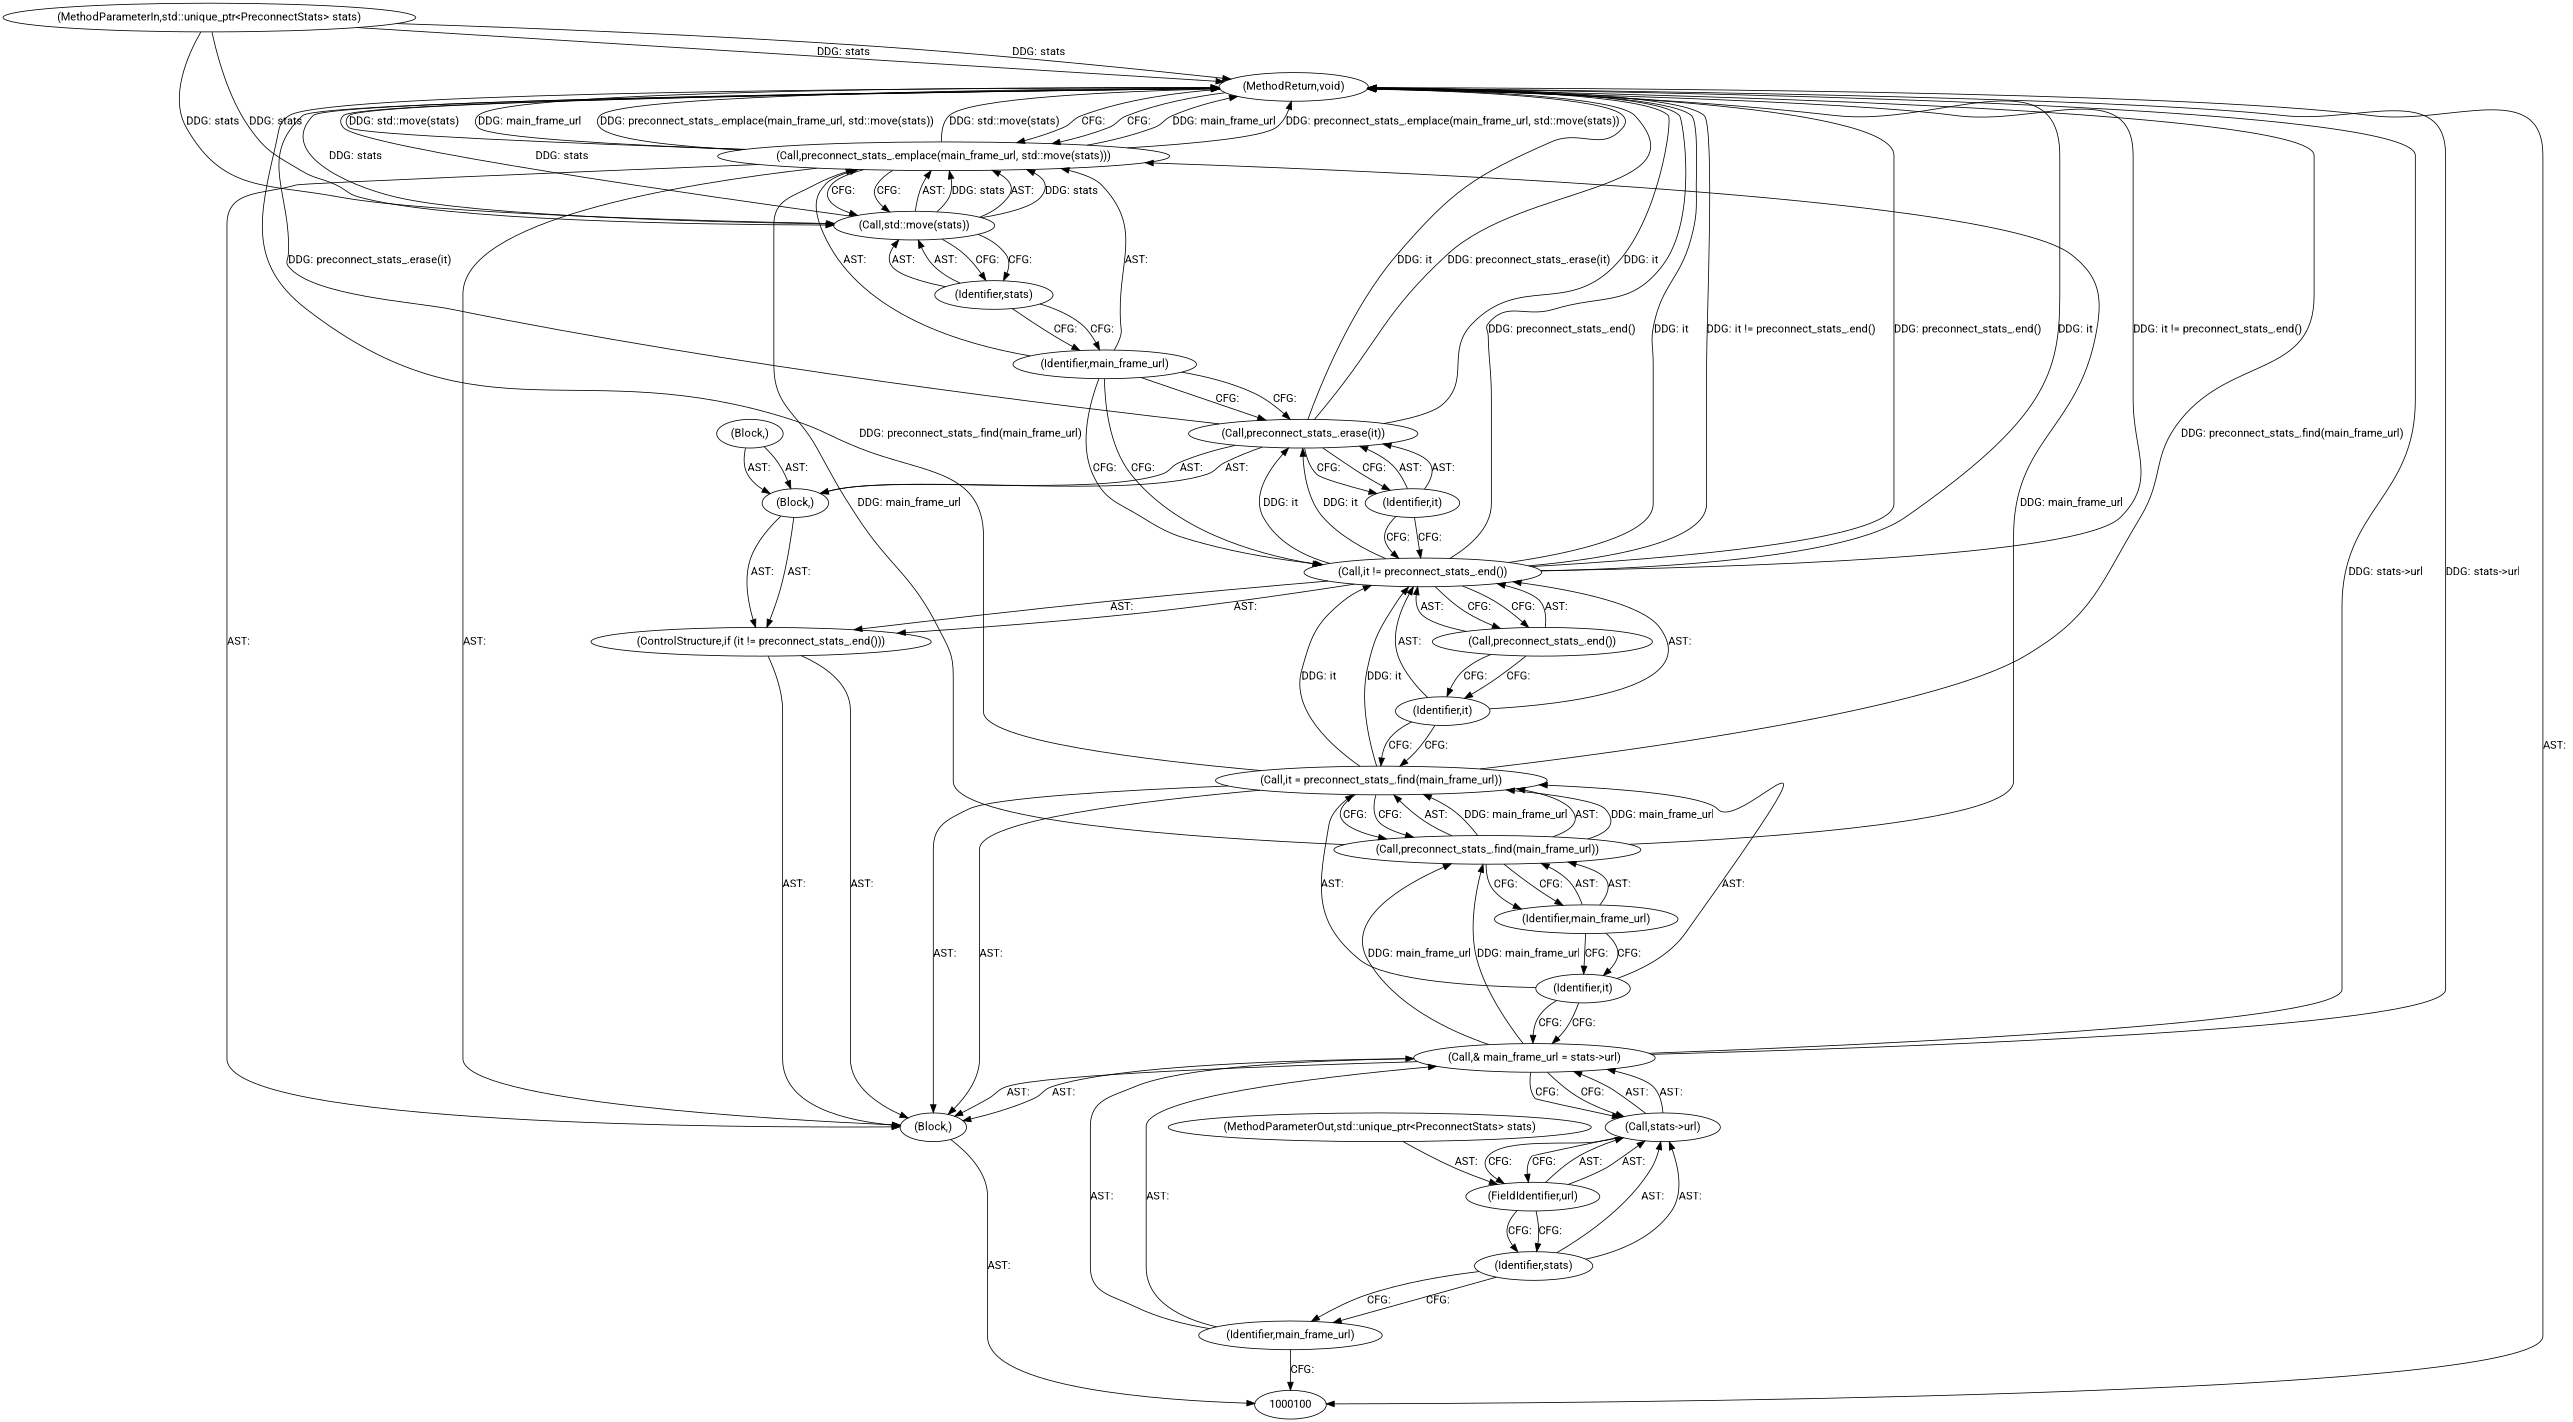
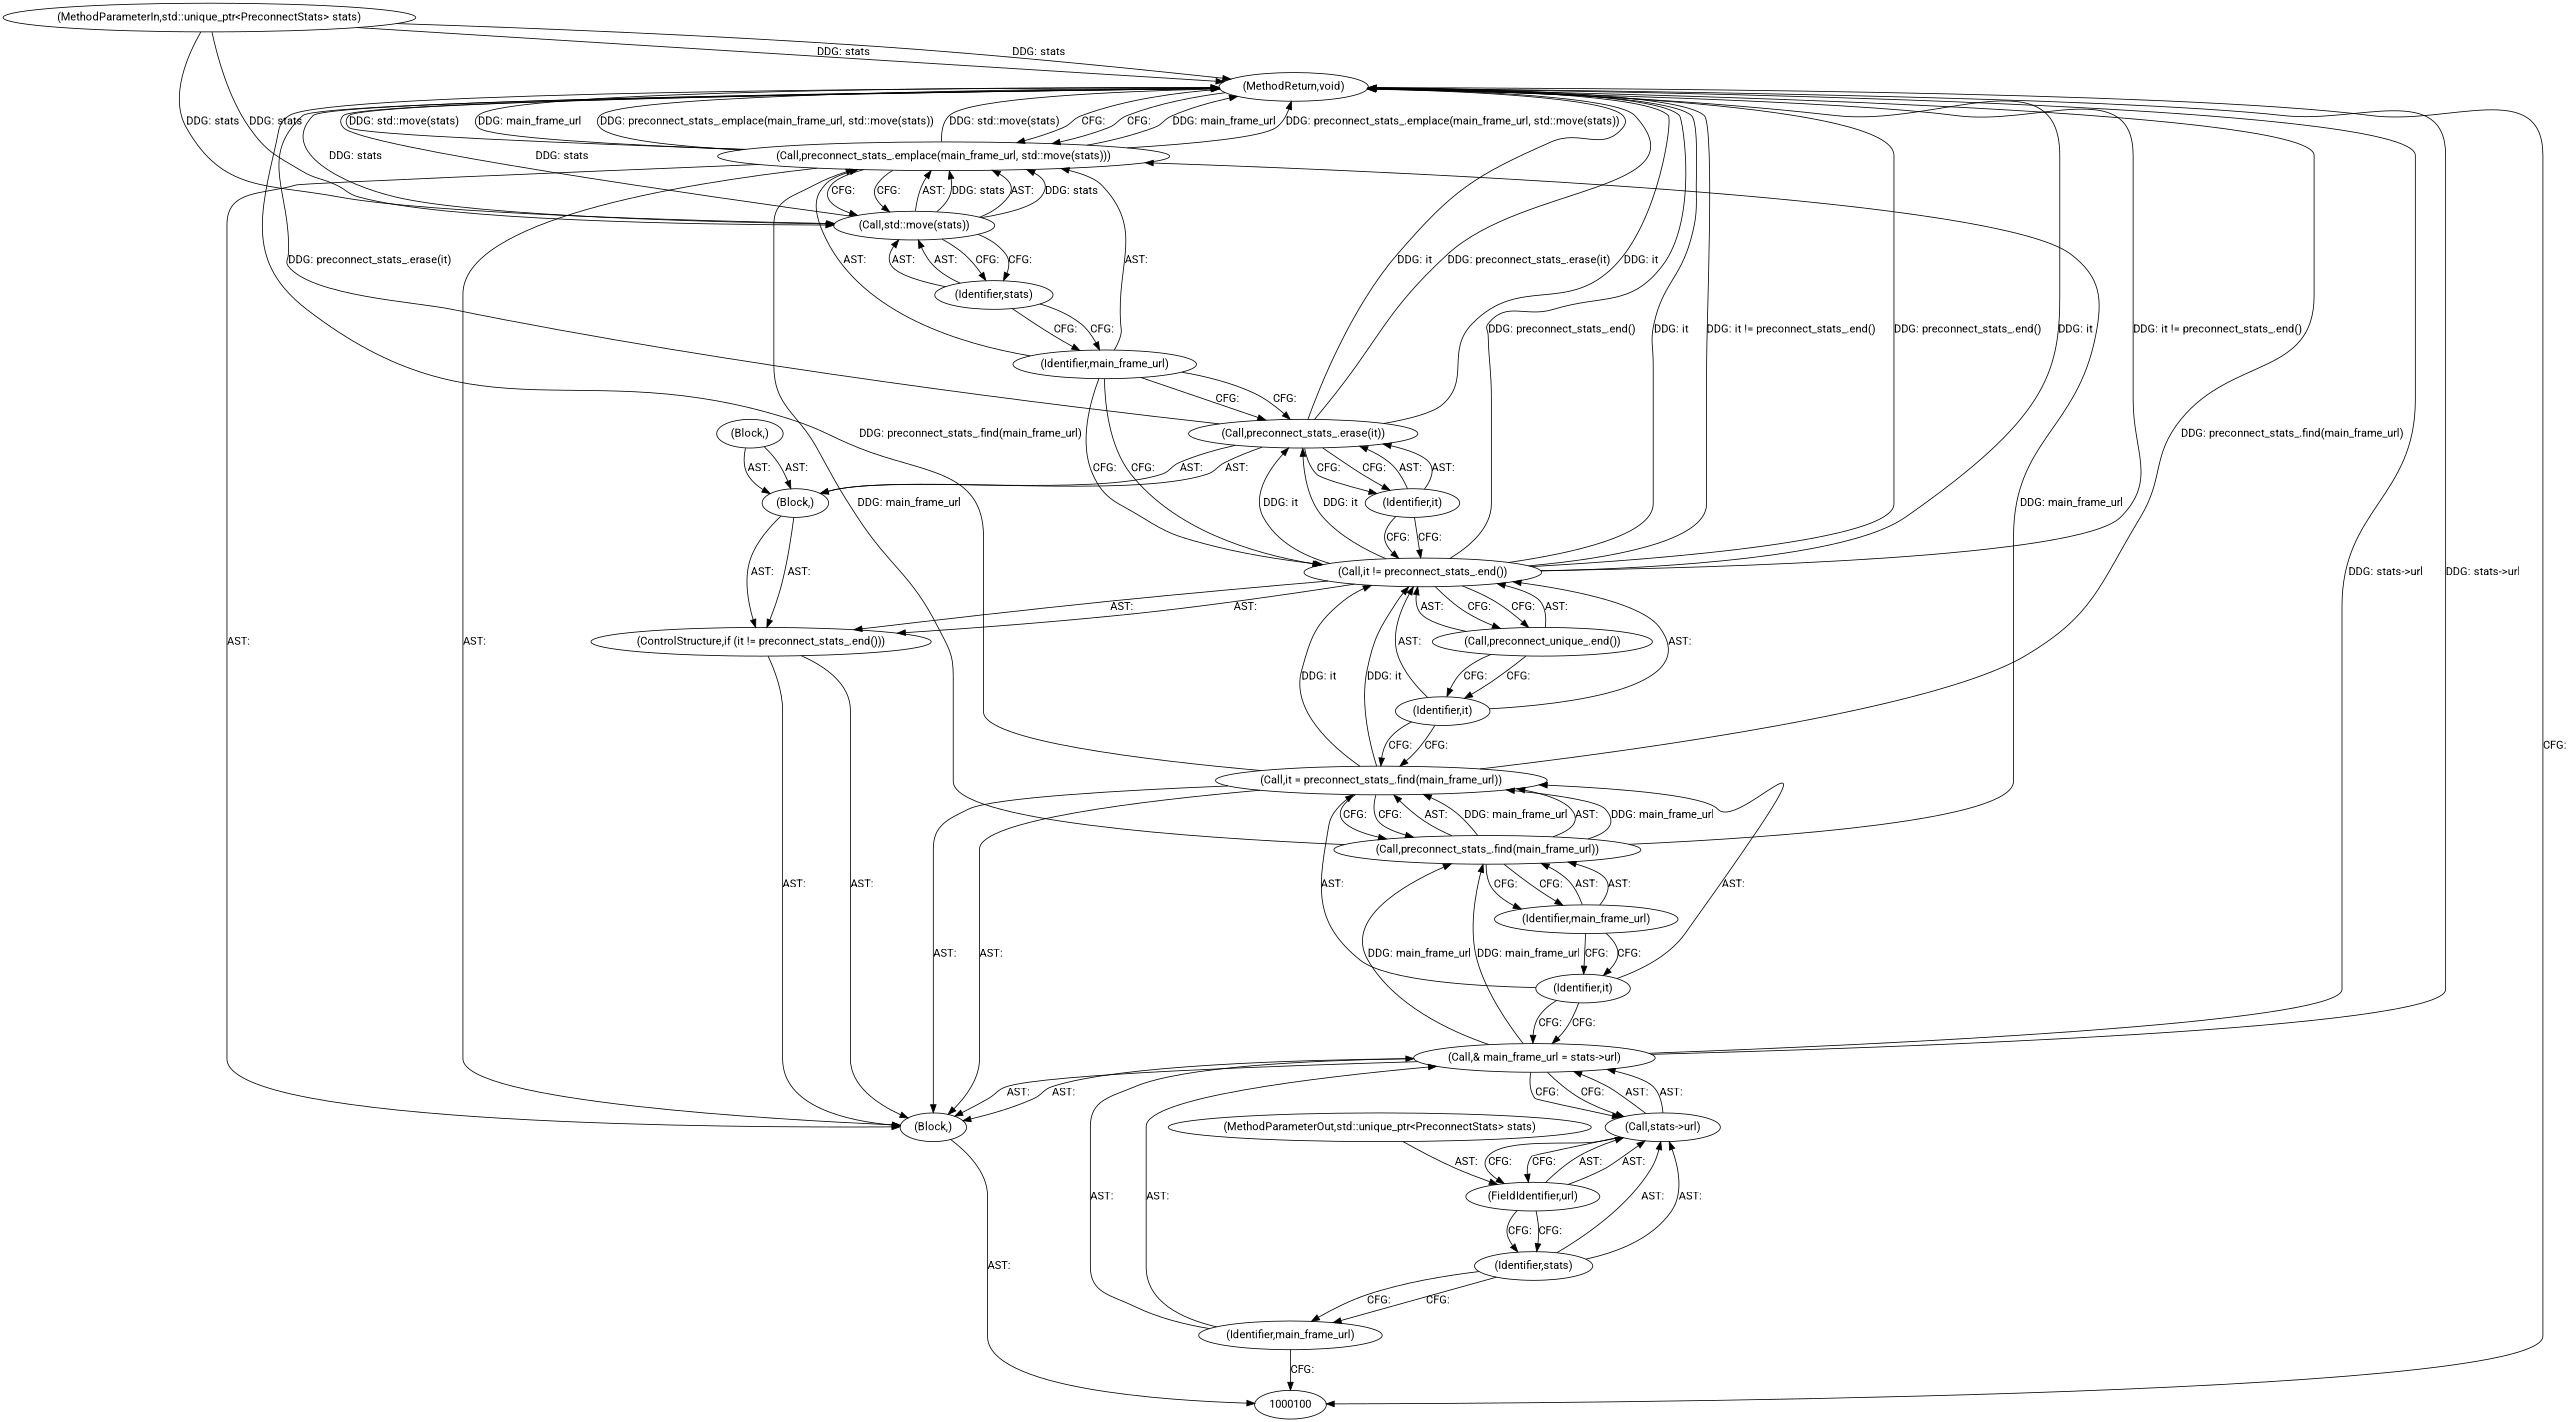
(1542, 642) -> (1542, 642)
(2556, 746) -> (2556, 746)
